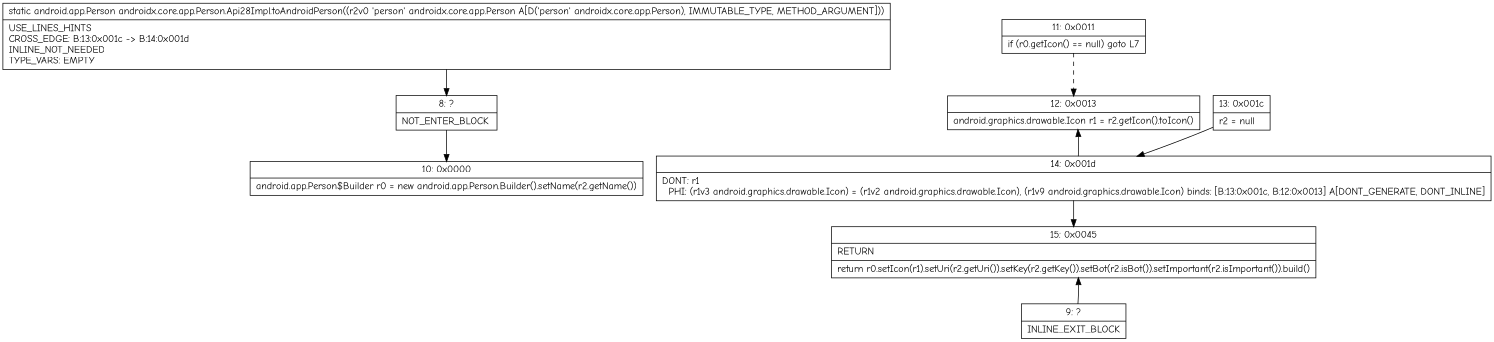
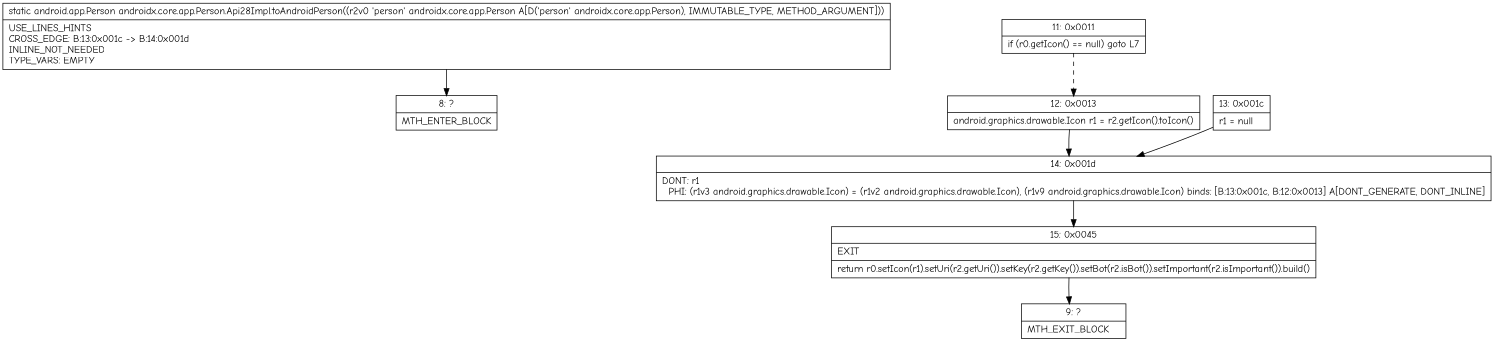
(445, 121) -> (447, 121)
(1237, 121) -> (1236, 121)
(1079, 146) -> (1069, 139)
(447, 178) -> none
(856, 252) -> (848, 252)
(1078, 294) -> (1069, 287)
(1074, 329) -> (1068, 329)
